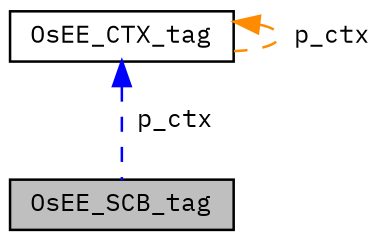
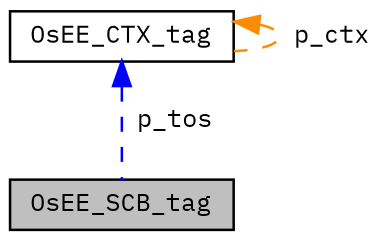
(168, 121) -> (168, 121)
